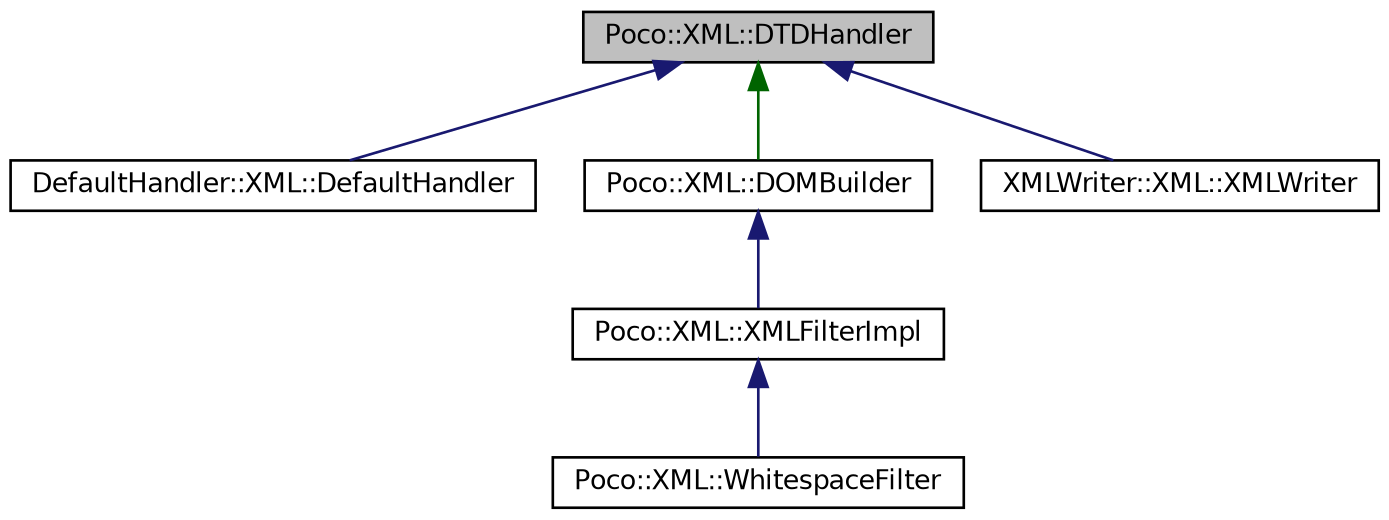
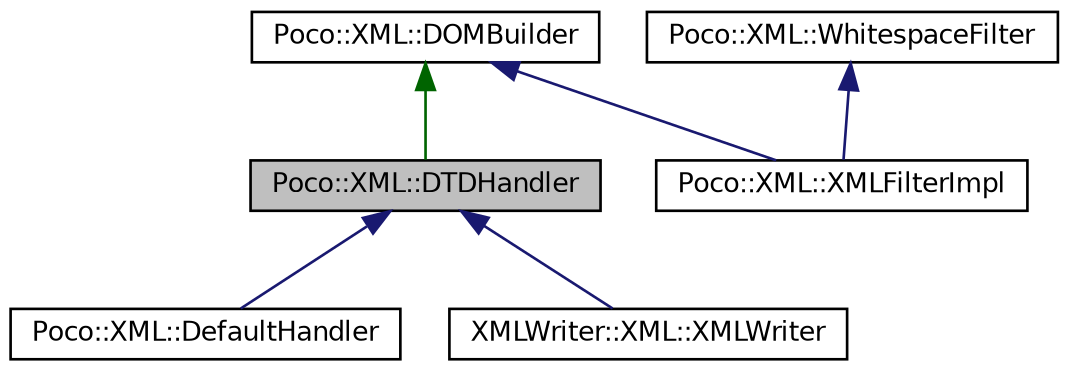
(758, 125) -> (426, 125)
(273, 186) -> (205, 334)
(758, 422) -> (846, 125)
